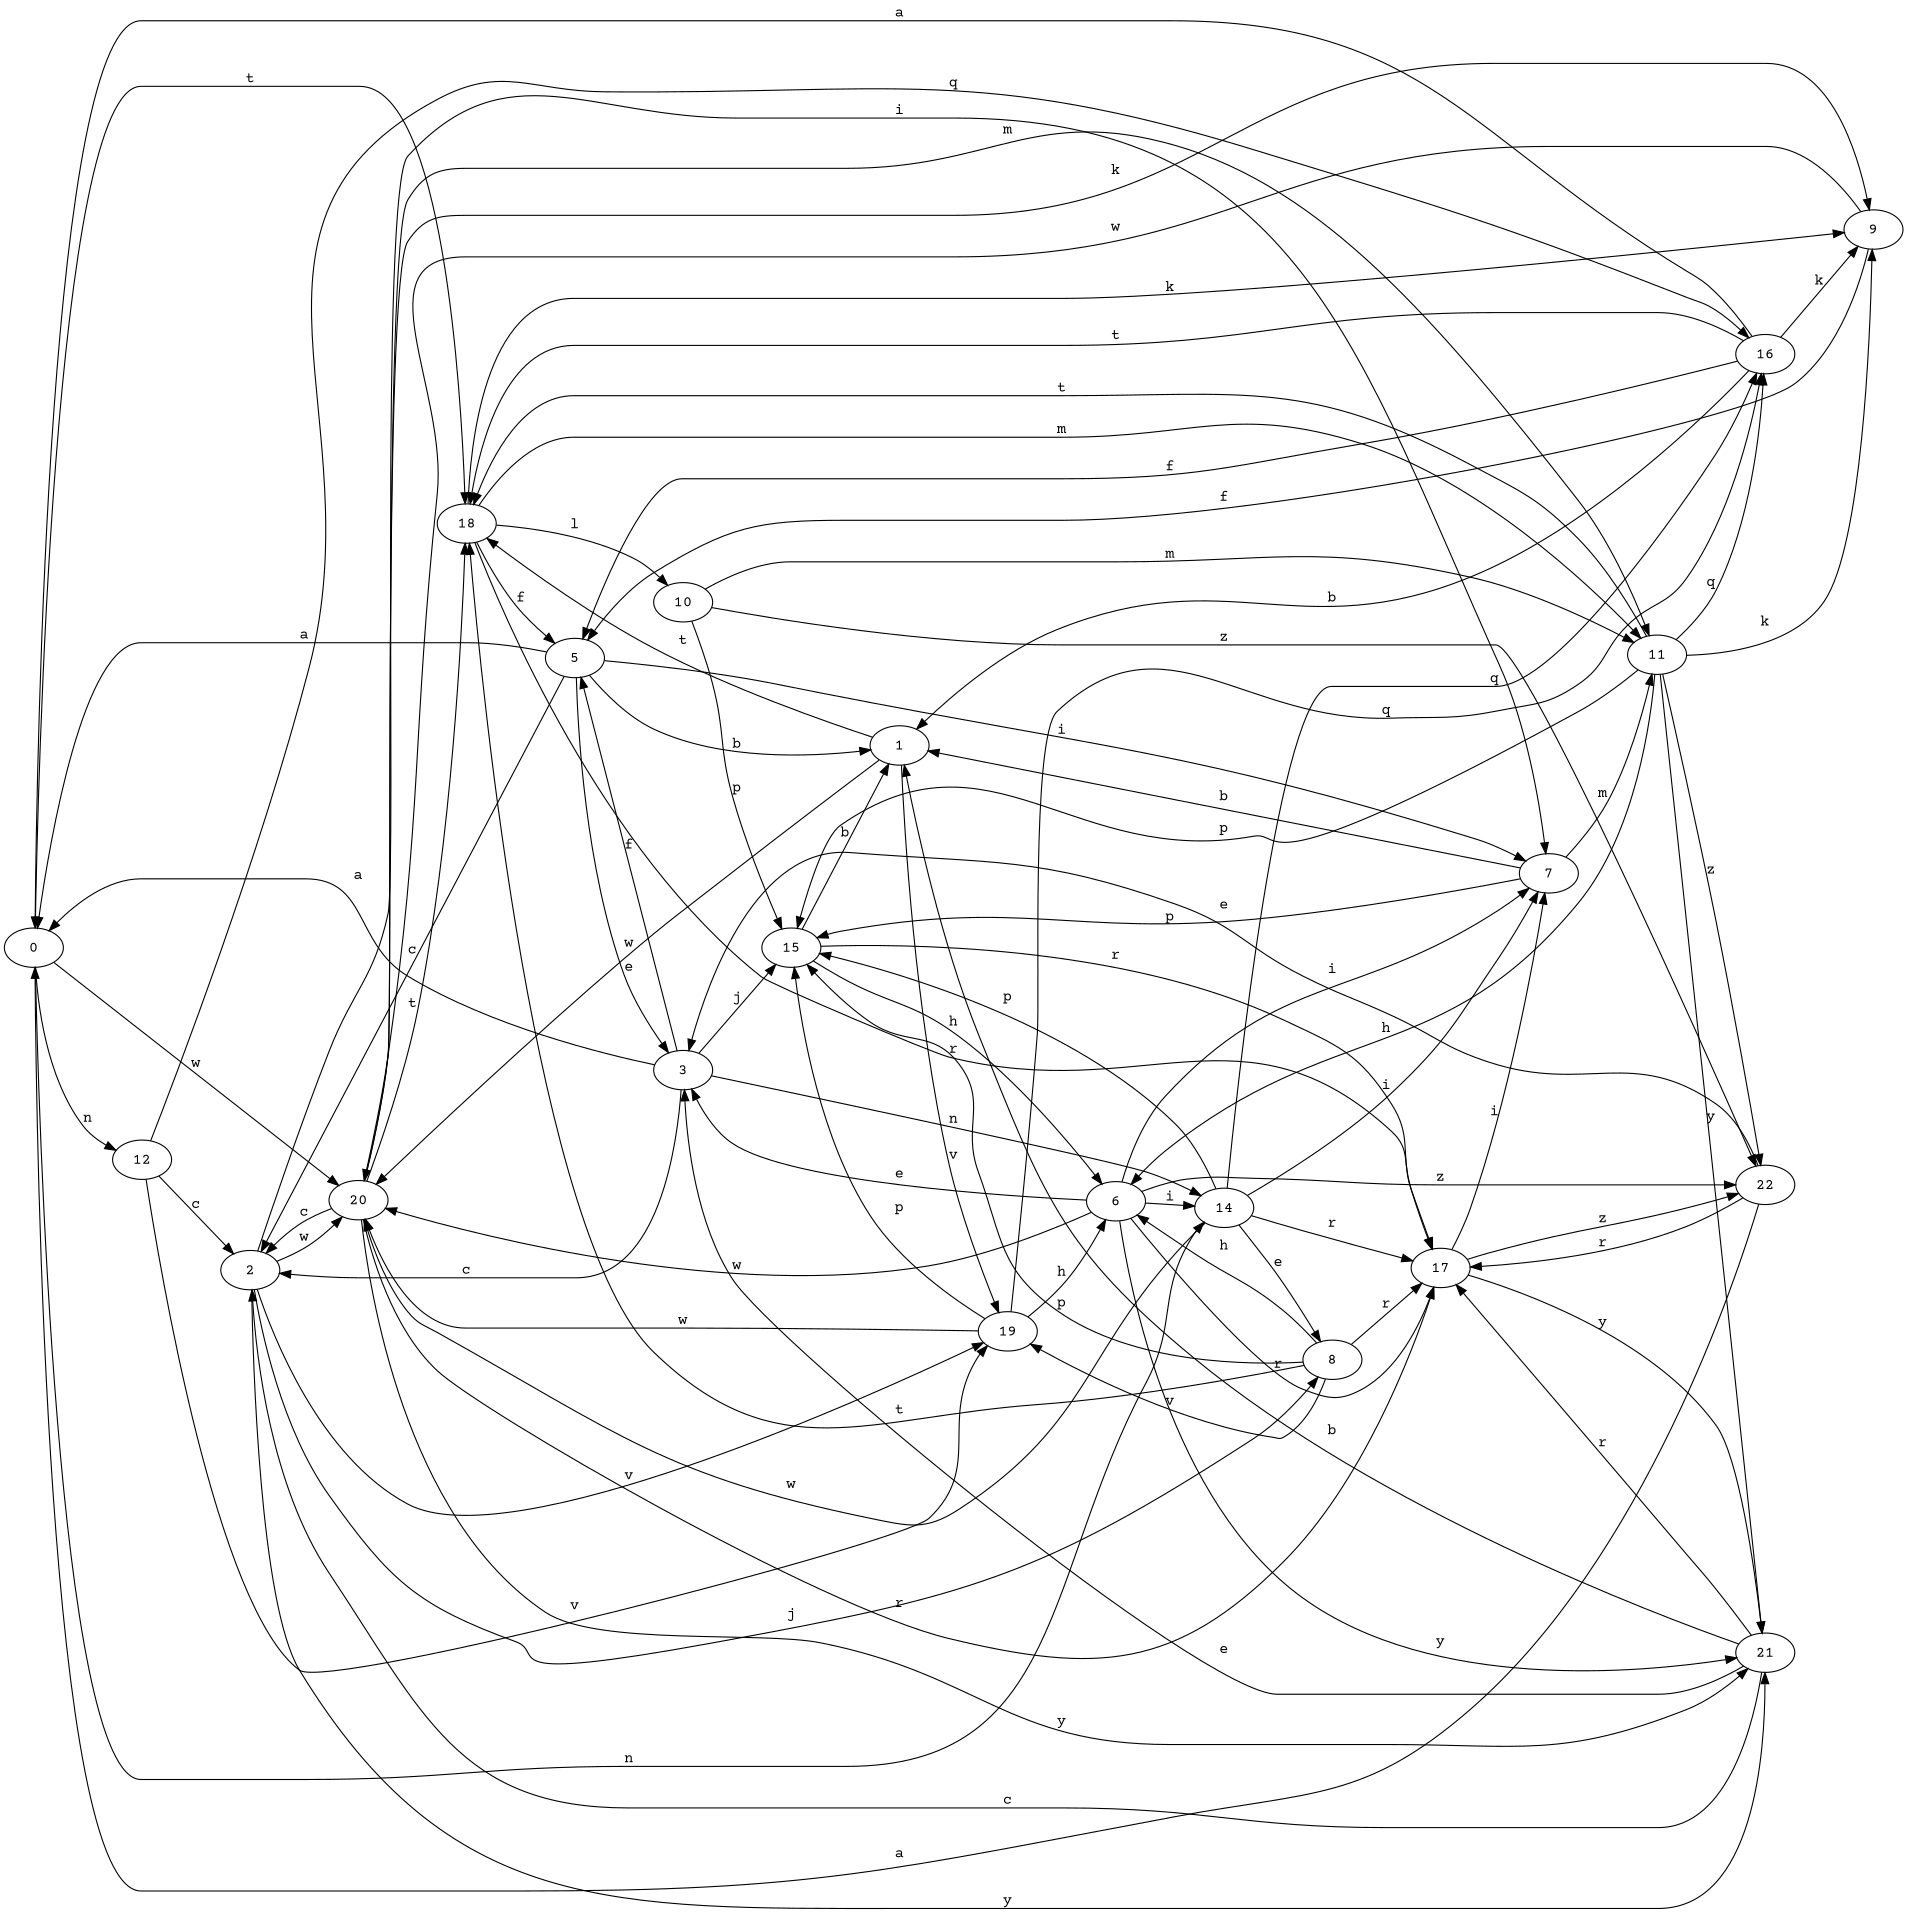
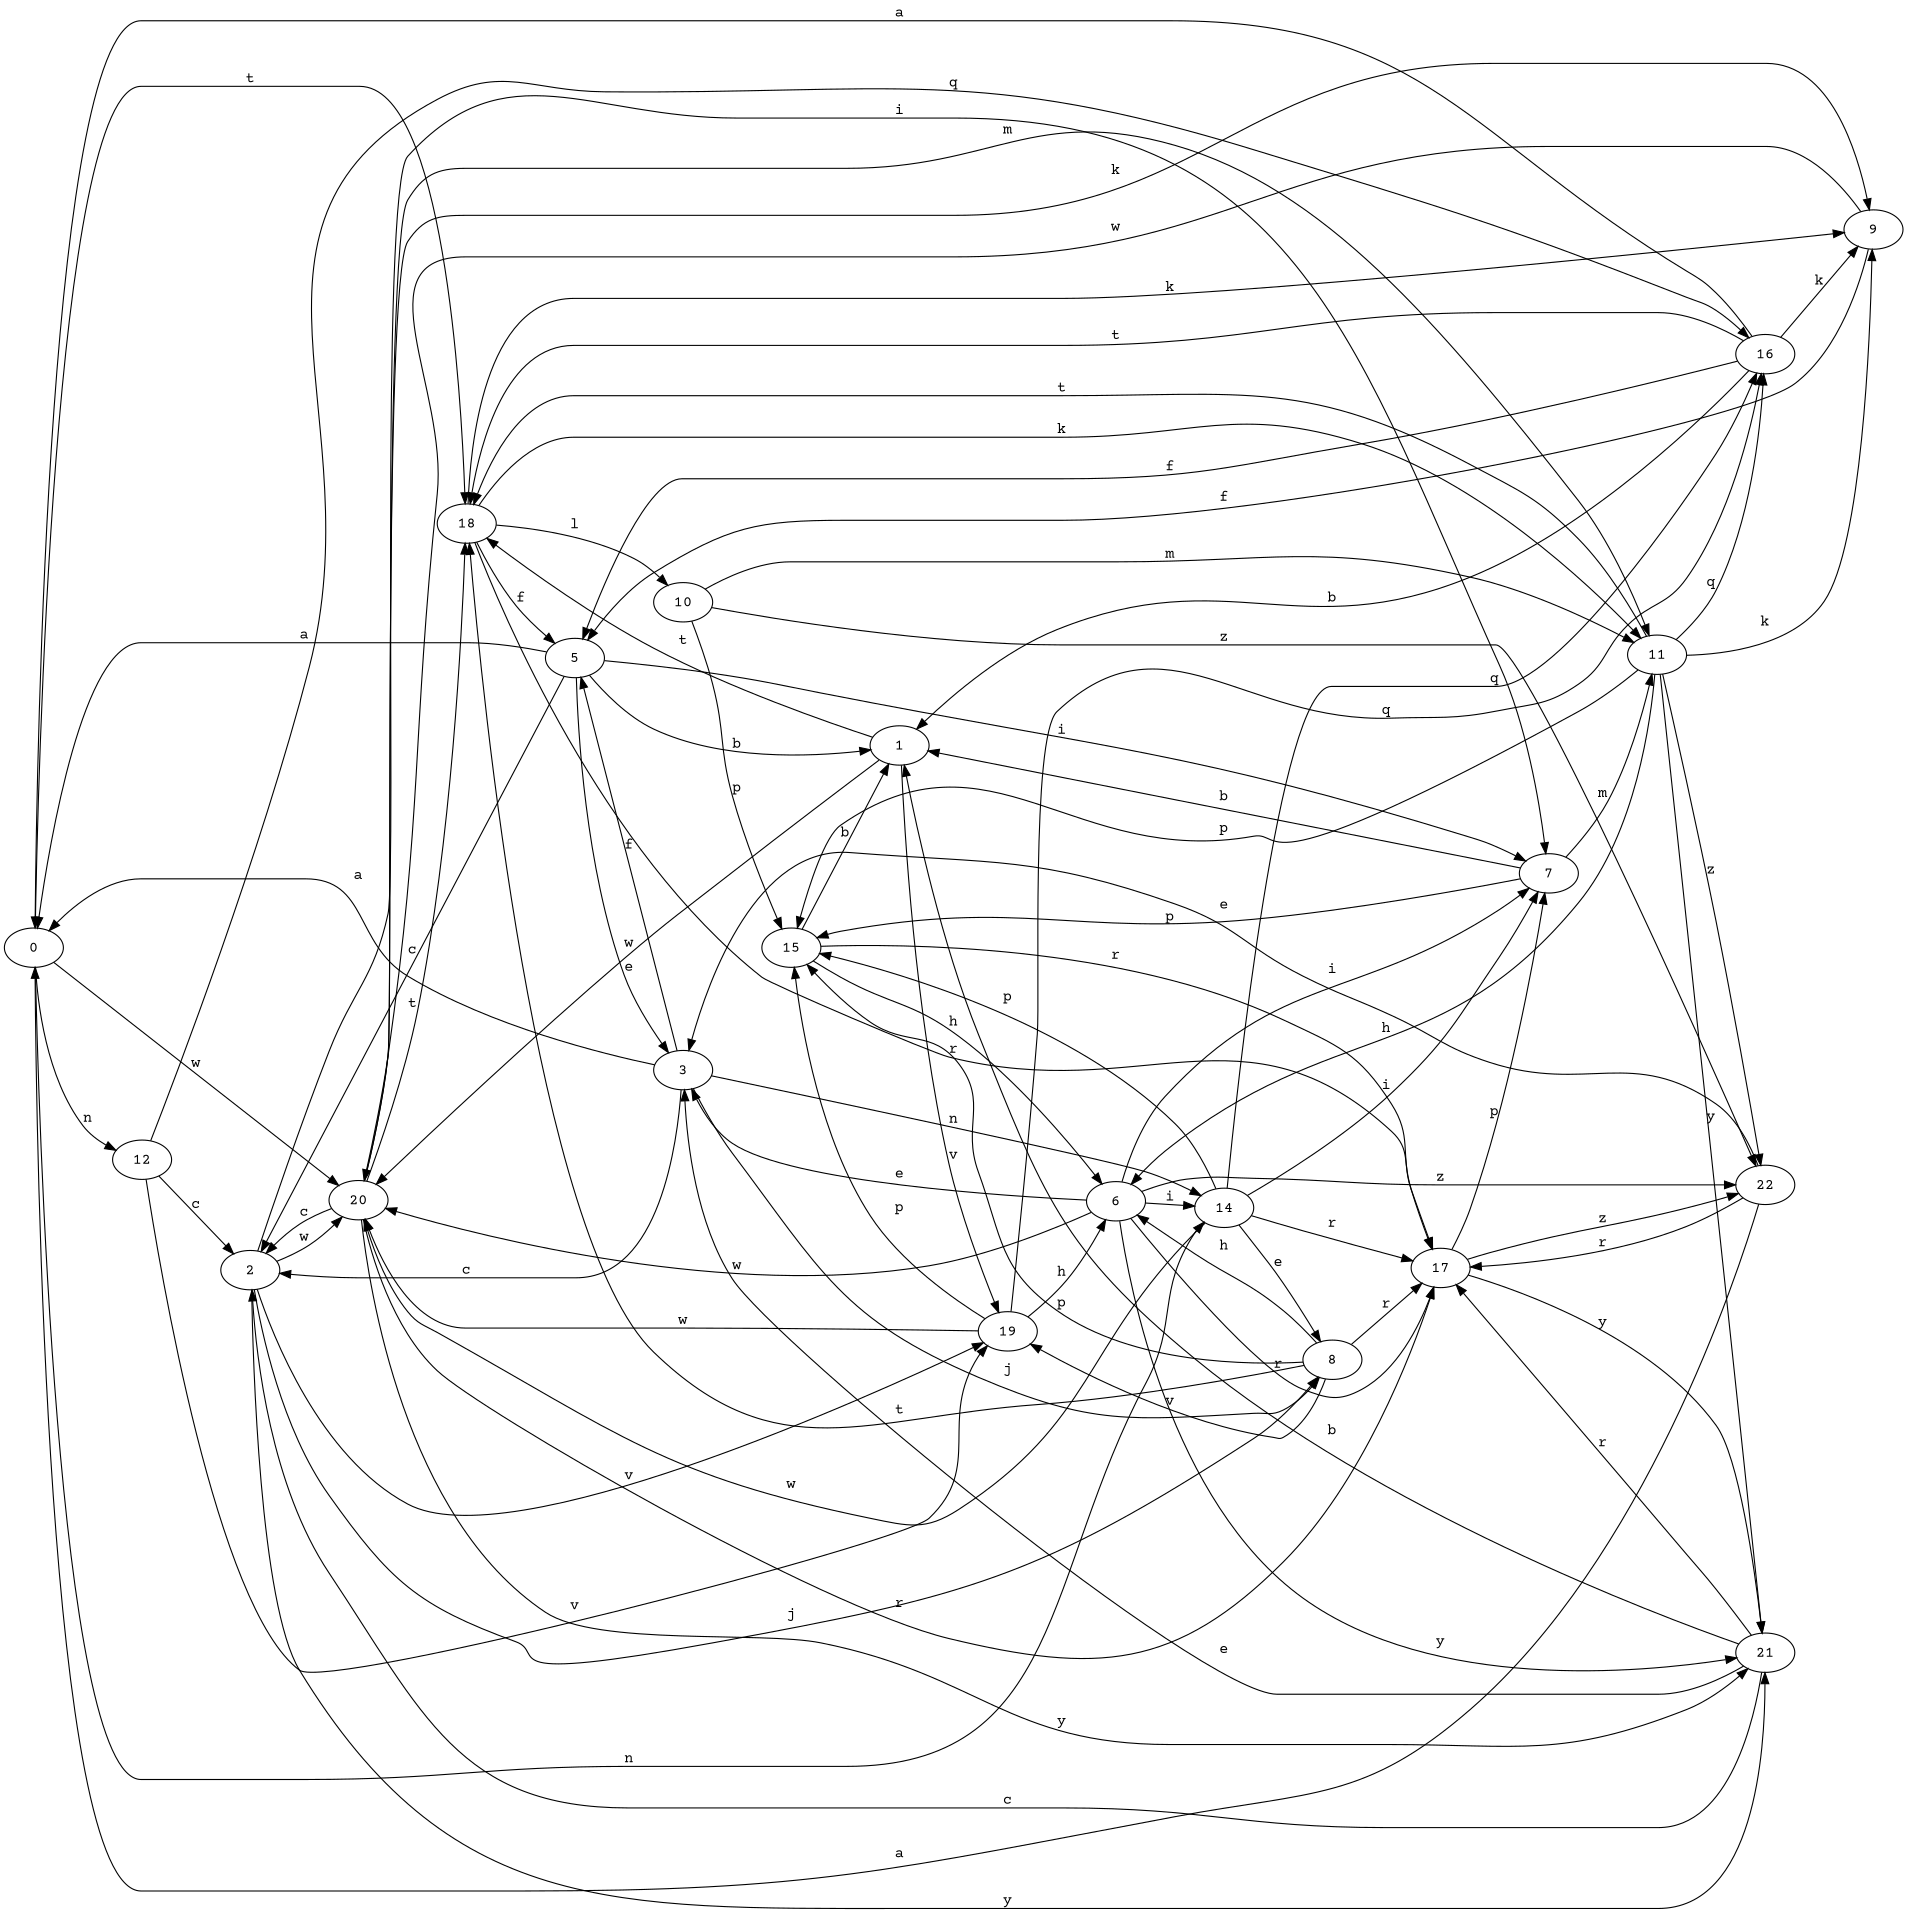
(1062, 429) -> (1062, 429)
(734, 1013) -> (932, 1355)
(1495, 1111) -> (1495, 1111)
